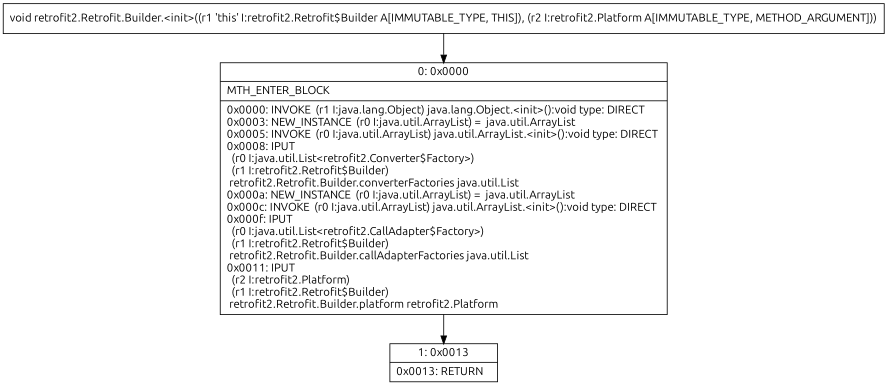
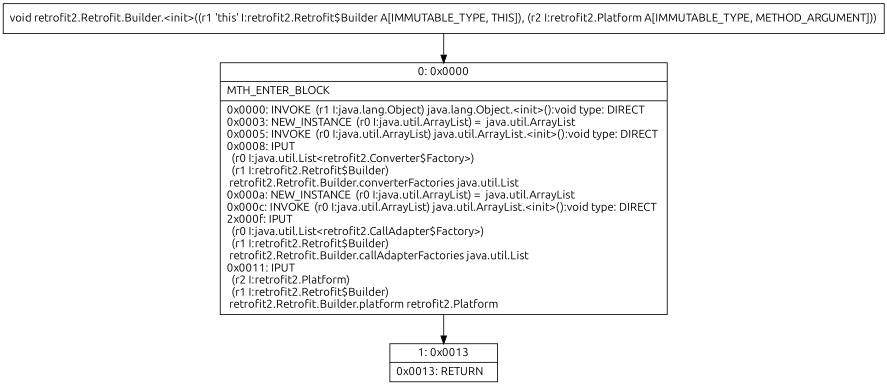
(262, 219) -> (262, 219)
